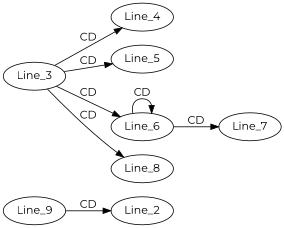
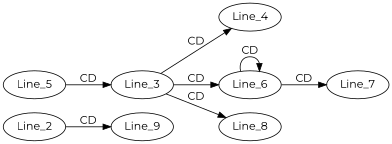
(84, 68) -> (84, 85)
(84, 211) -> (84, 127)
